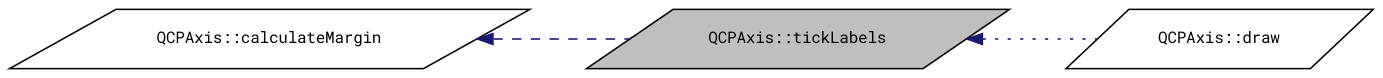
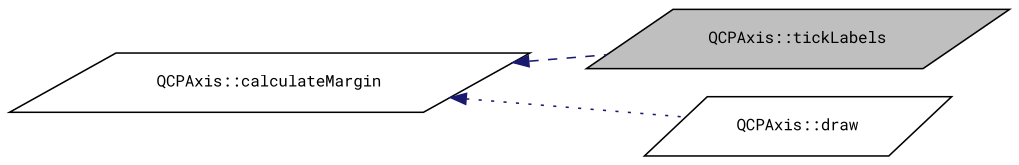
(1040, 39) -> (576, 108)
